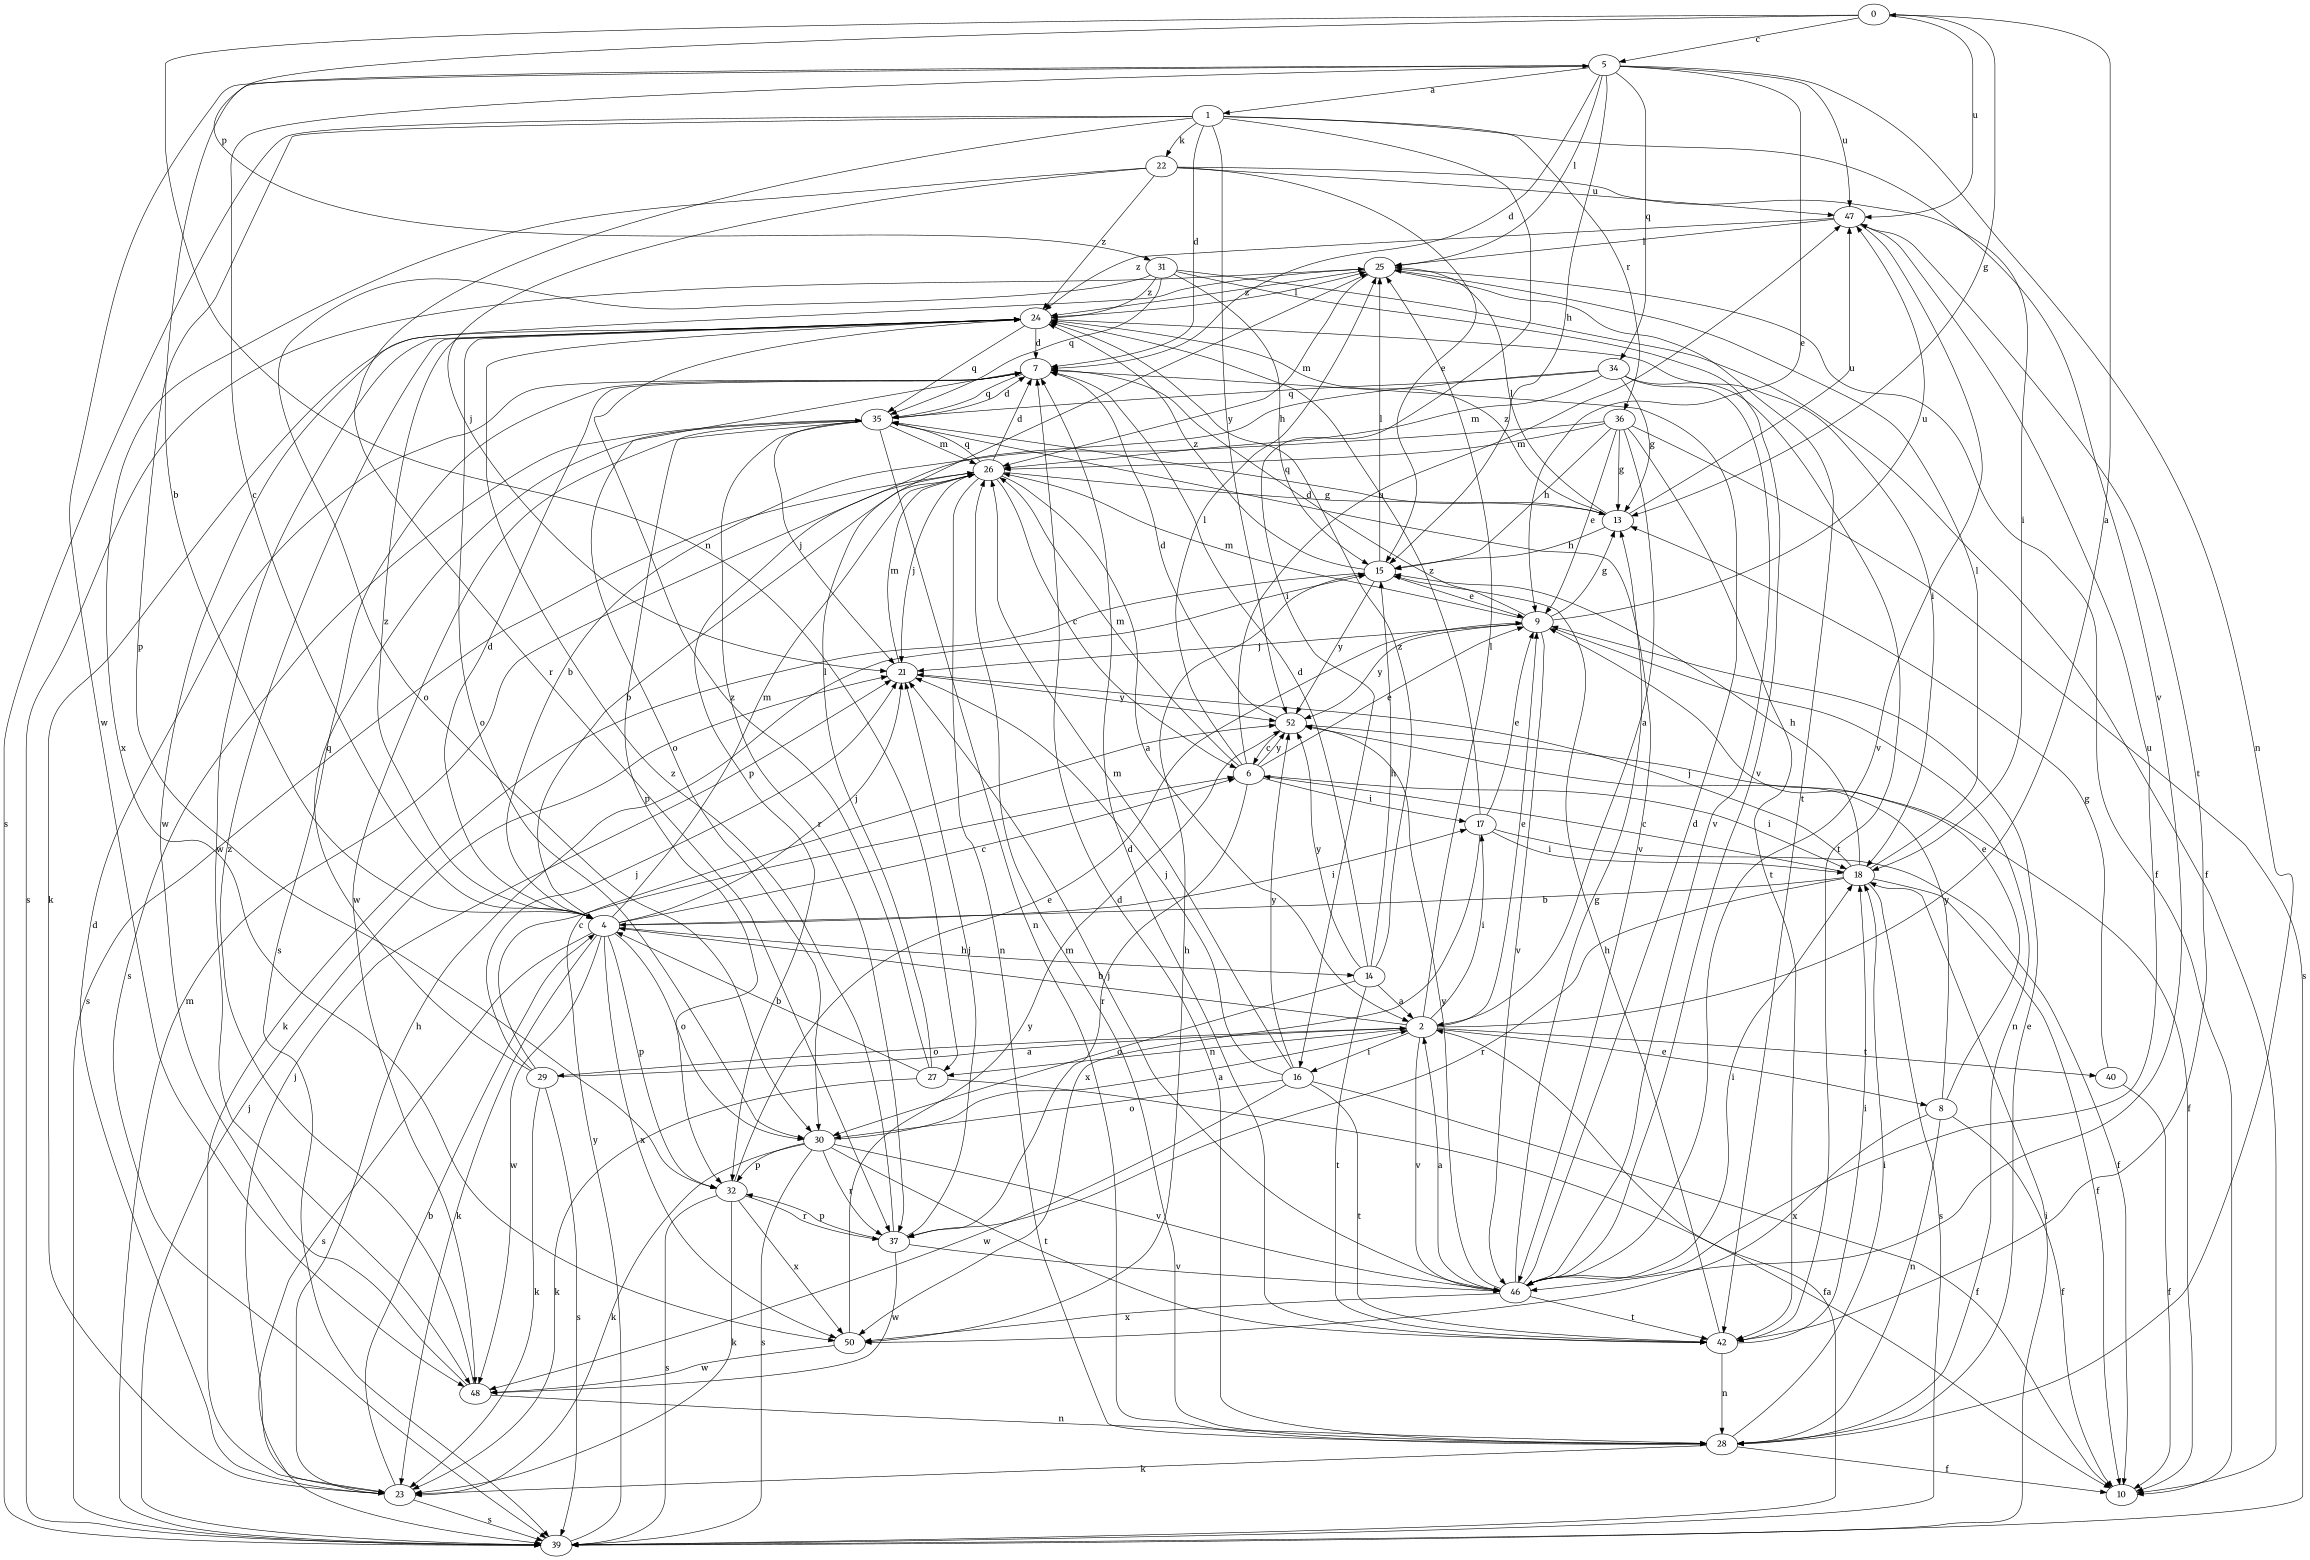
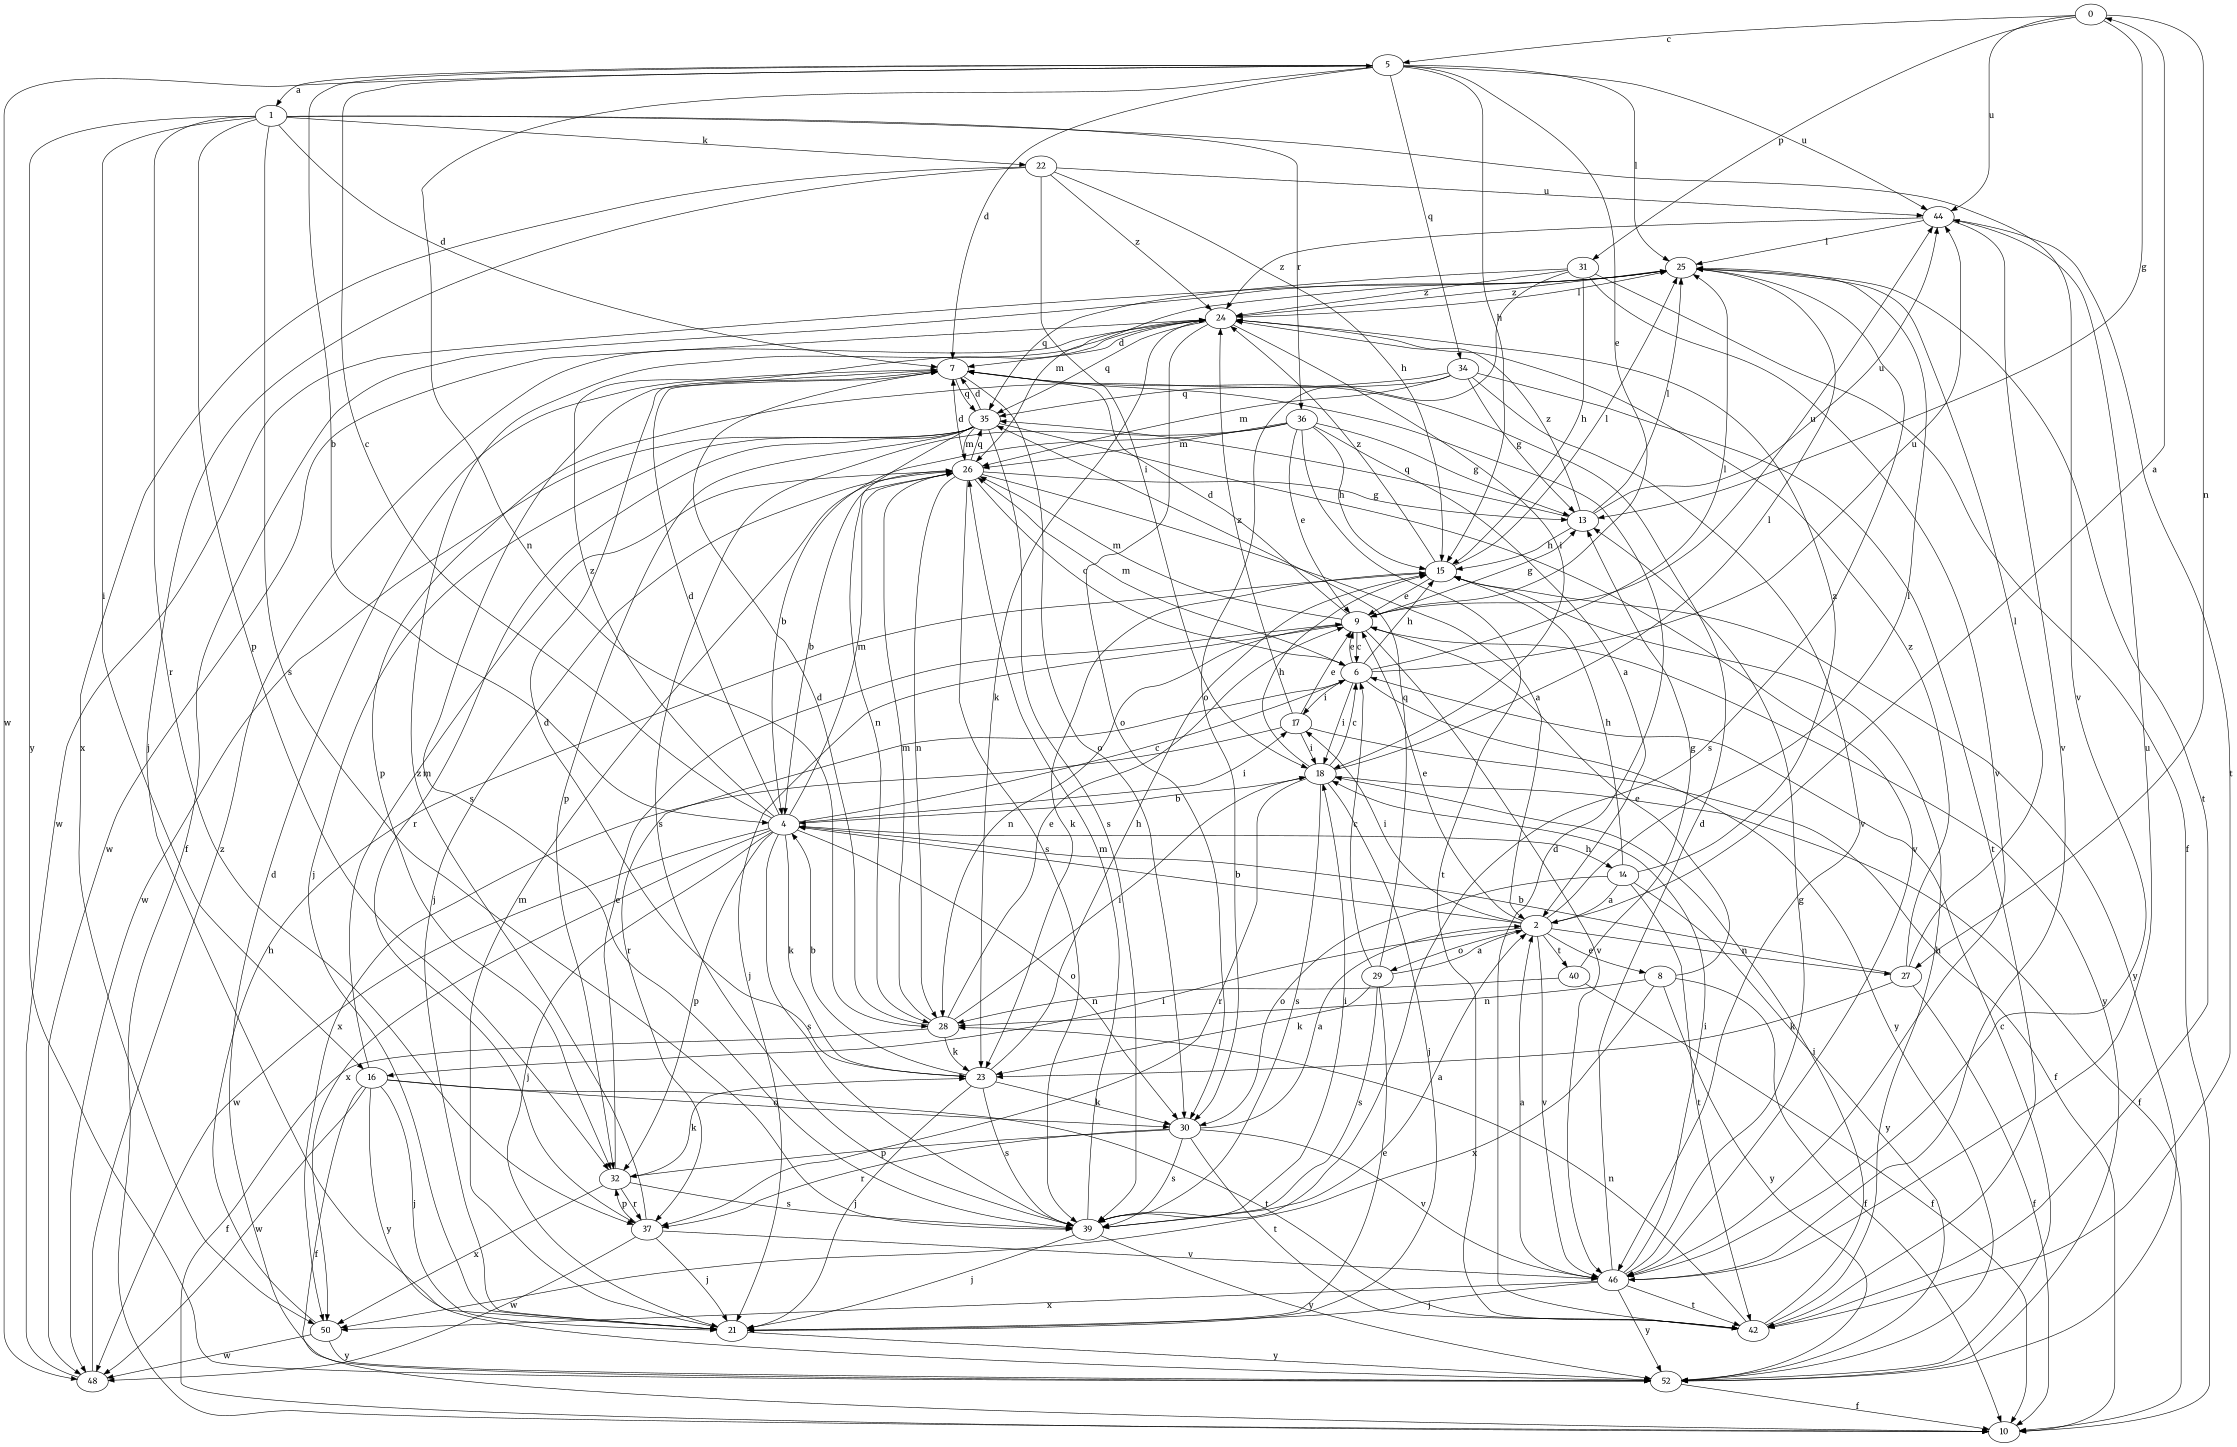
(1849, 217) -> (1938, 217)
(1443, 369) -> (1404, 369)
none -> (1397, 624)
none -> (1357, 645)
(1277, 651) -> none
(637, 875) -> (1385, 1154)
(609, 1319) -> (1080, 1102)
(1096, 1425) -> (1260, 989)
